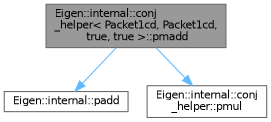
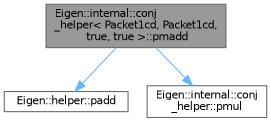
(66, 102) -> (66, 102)
